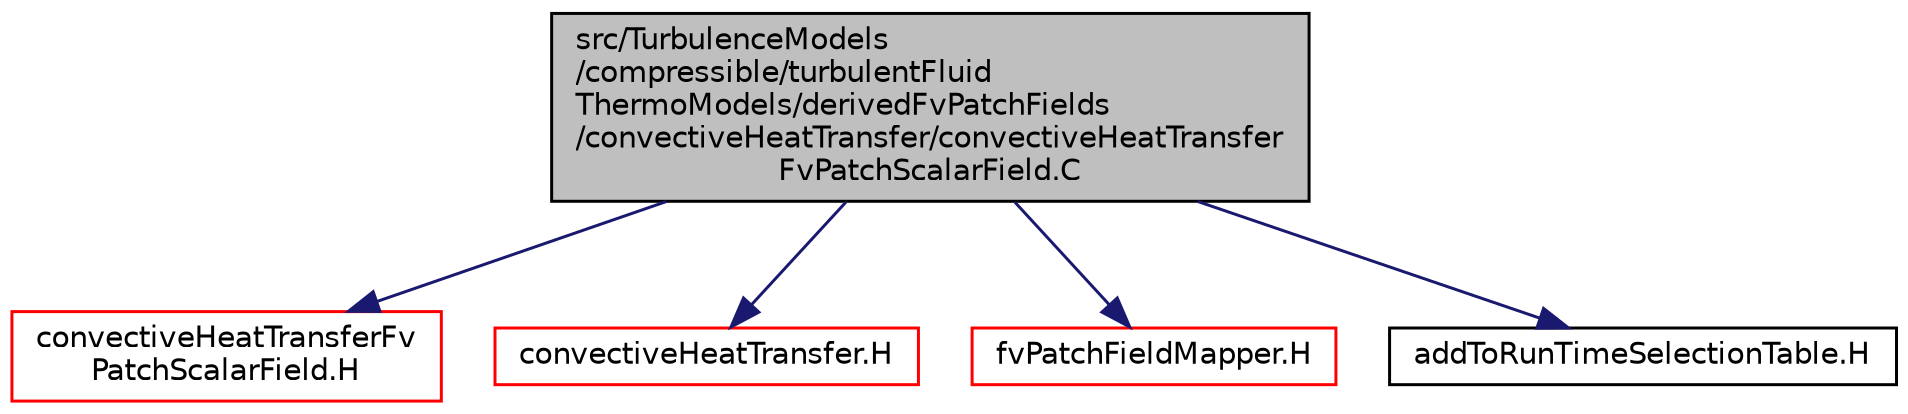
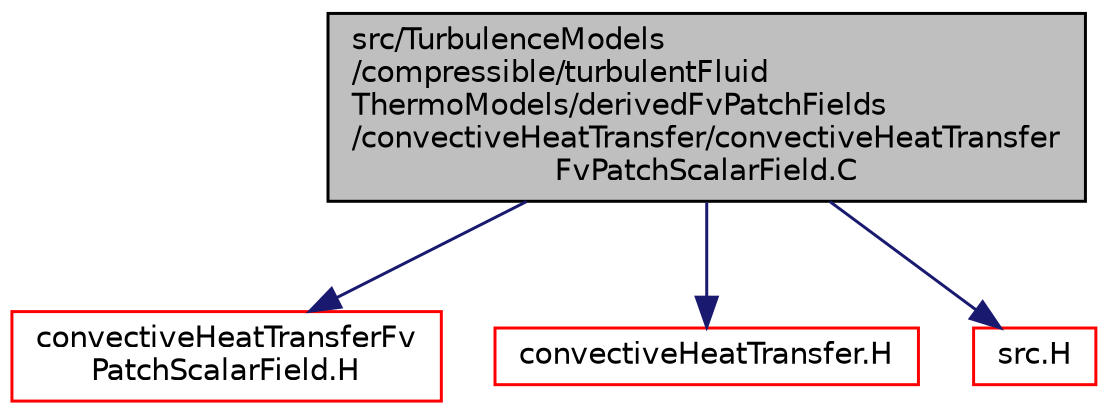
(1154, 356) -> (1035, 356)
(1643, 356) -> none
